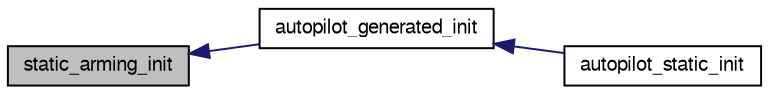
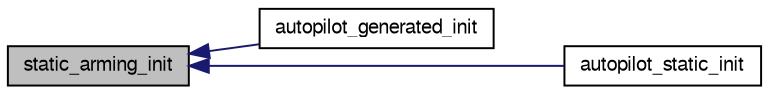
(539, 50) -> (386, 66)
